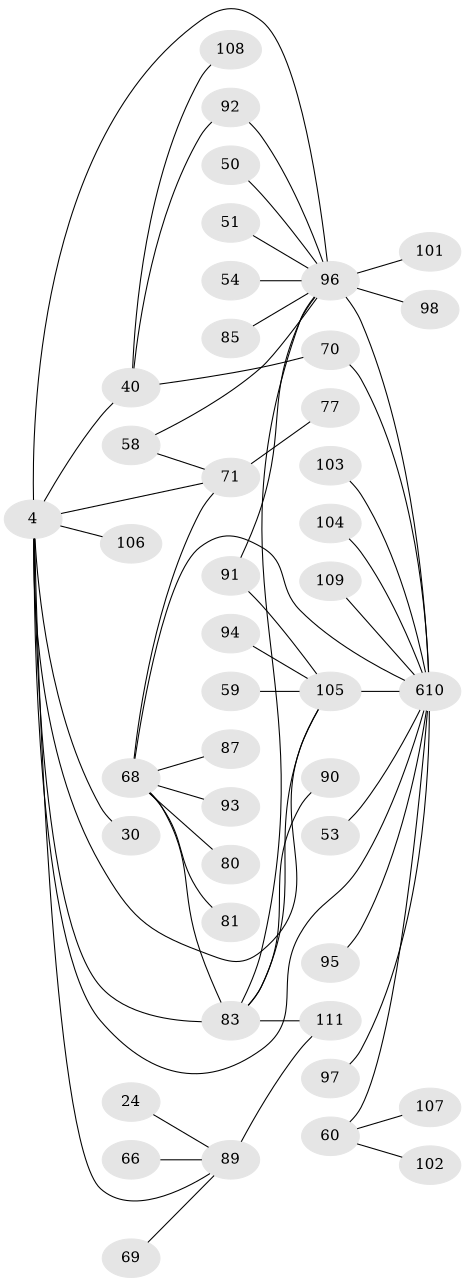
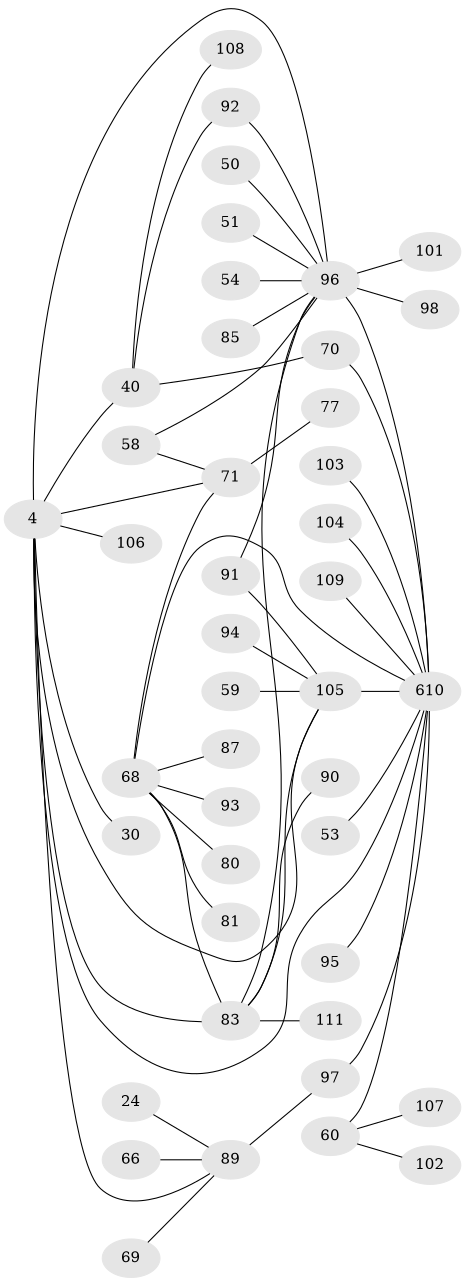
(273, 1087) -> (281, 1119)
